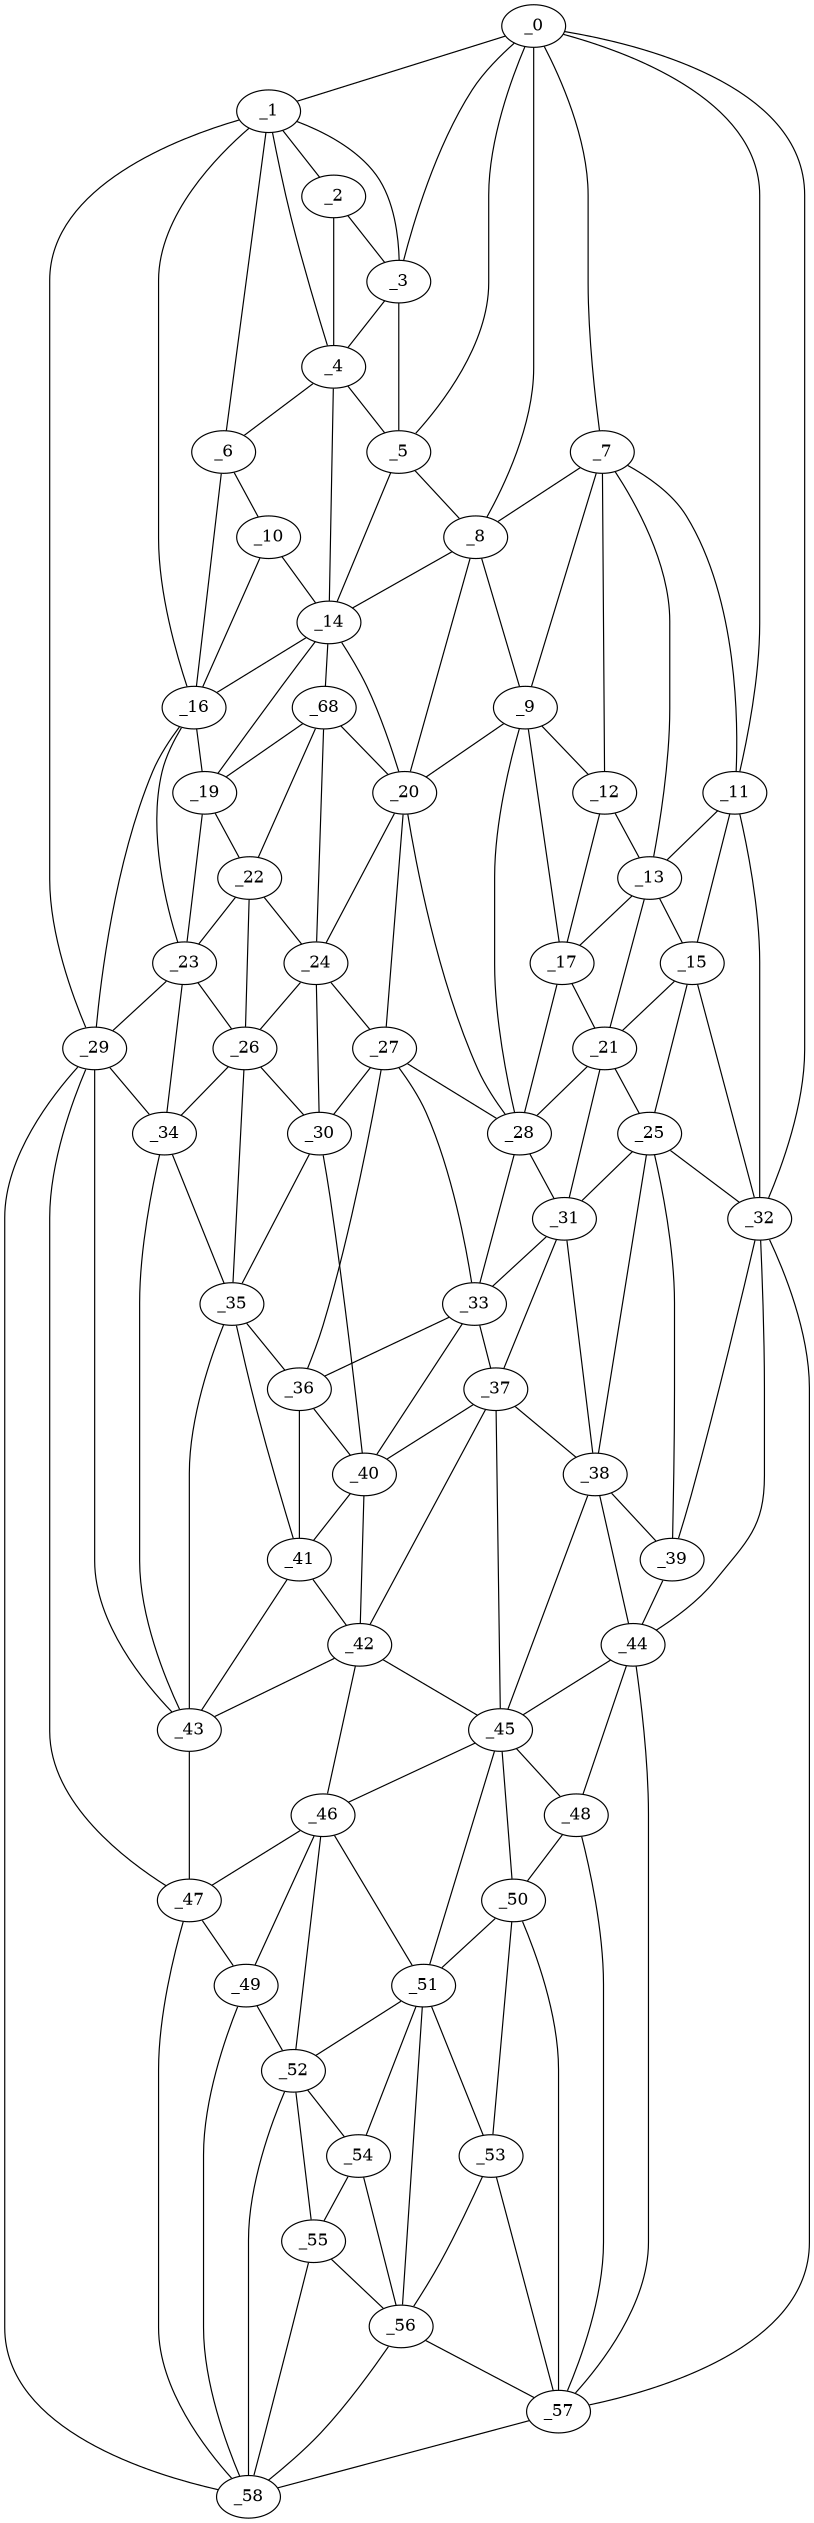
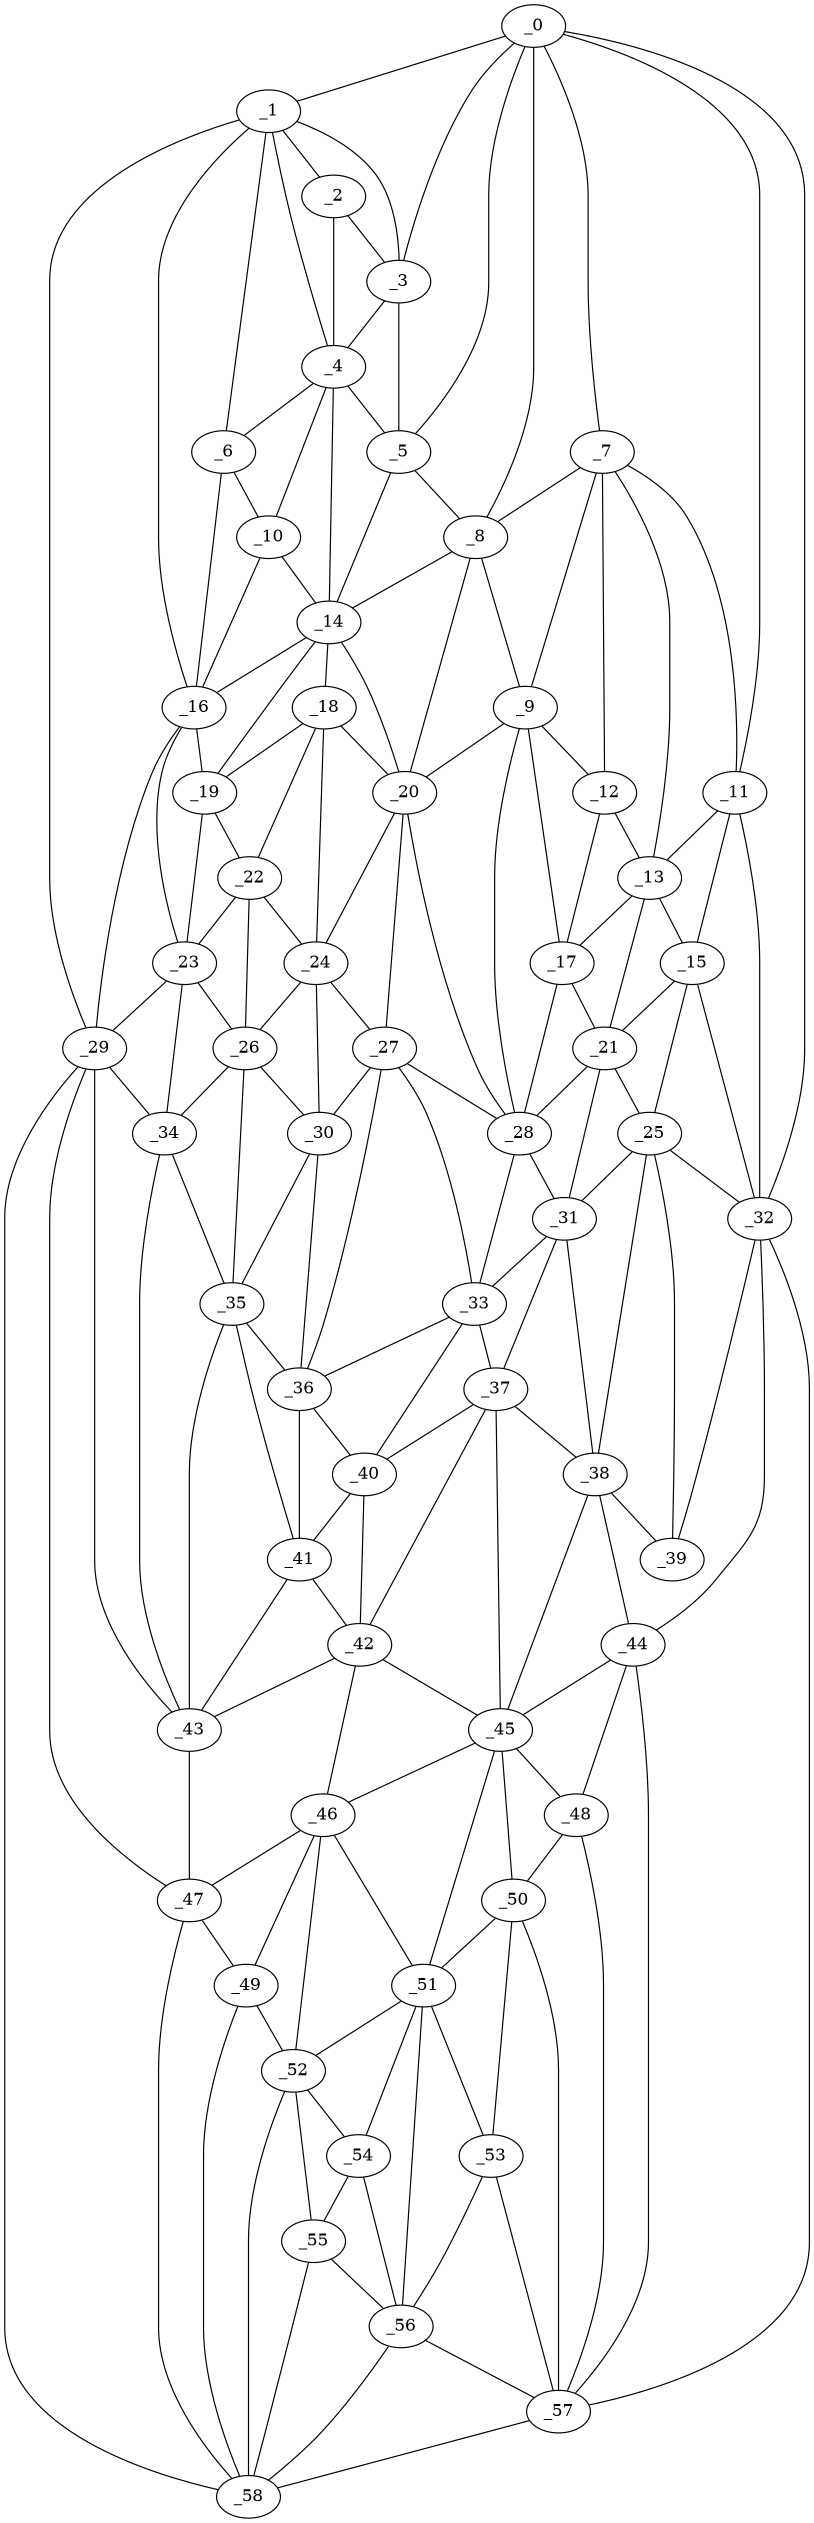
none -> (301, 452)
(324, 708) -> (324, 708)
(345, 1304) -> (309, 1261)
(653, 1602) -> none
